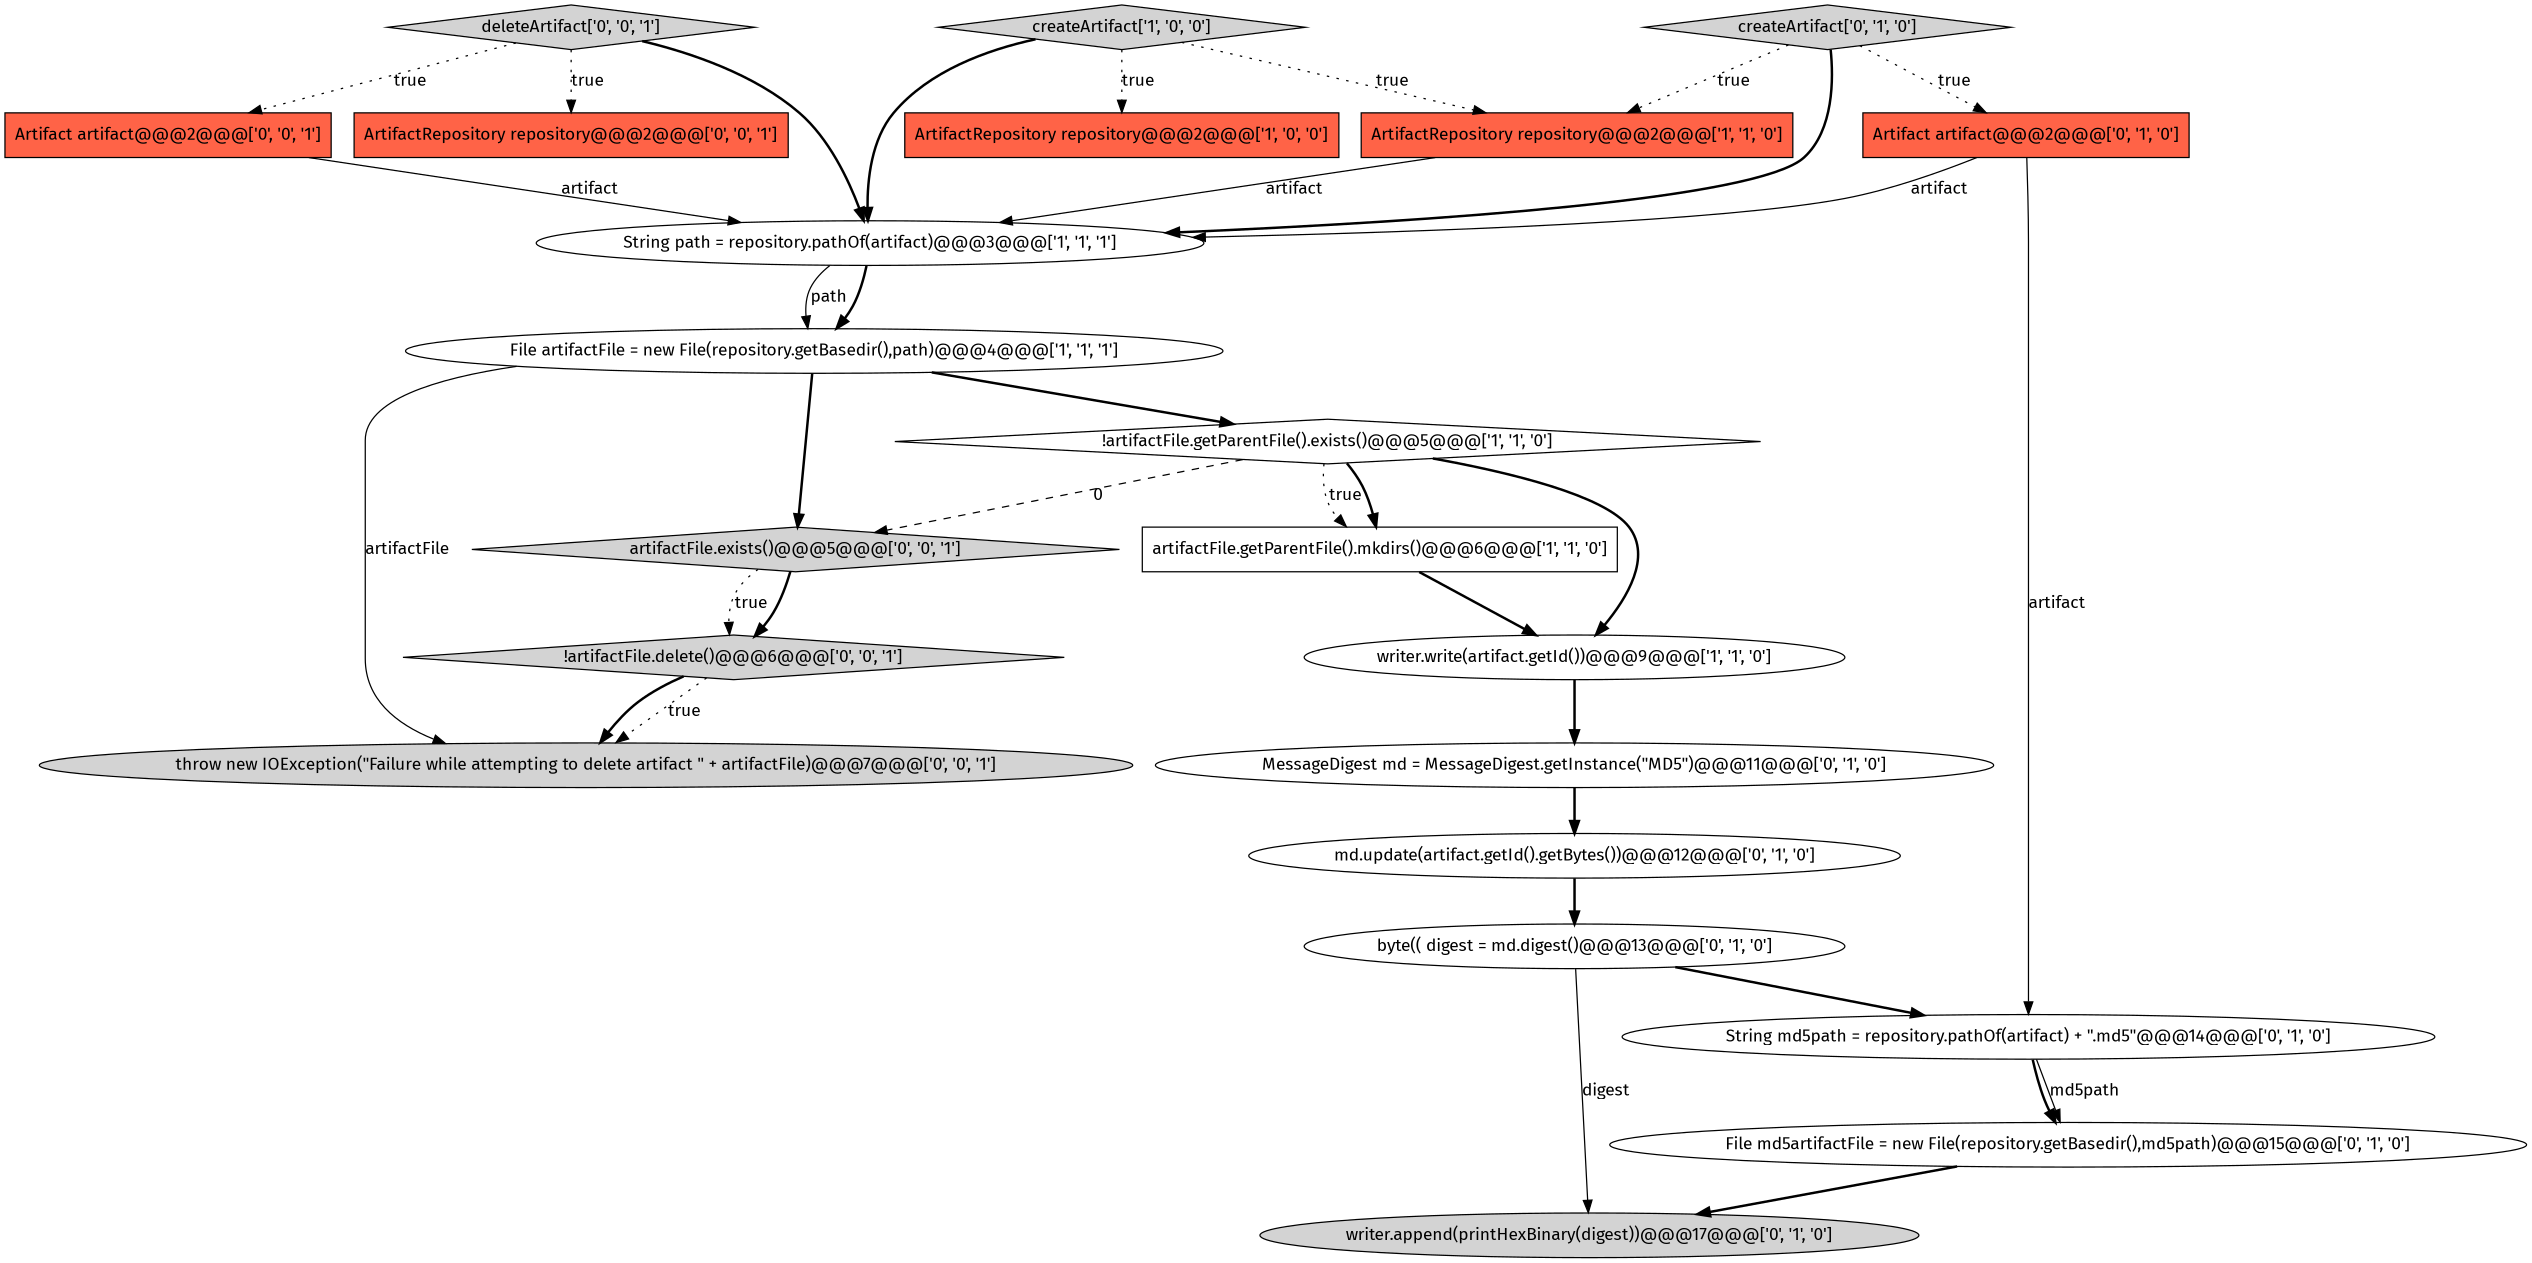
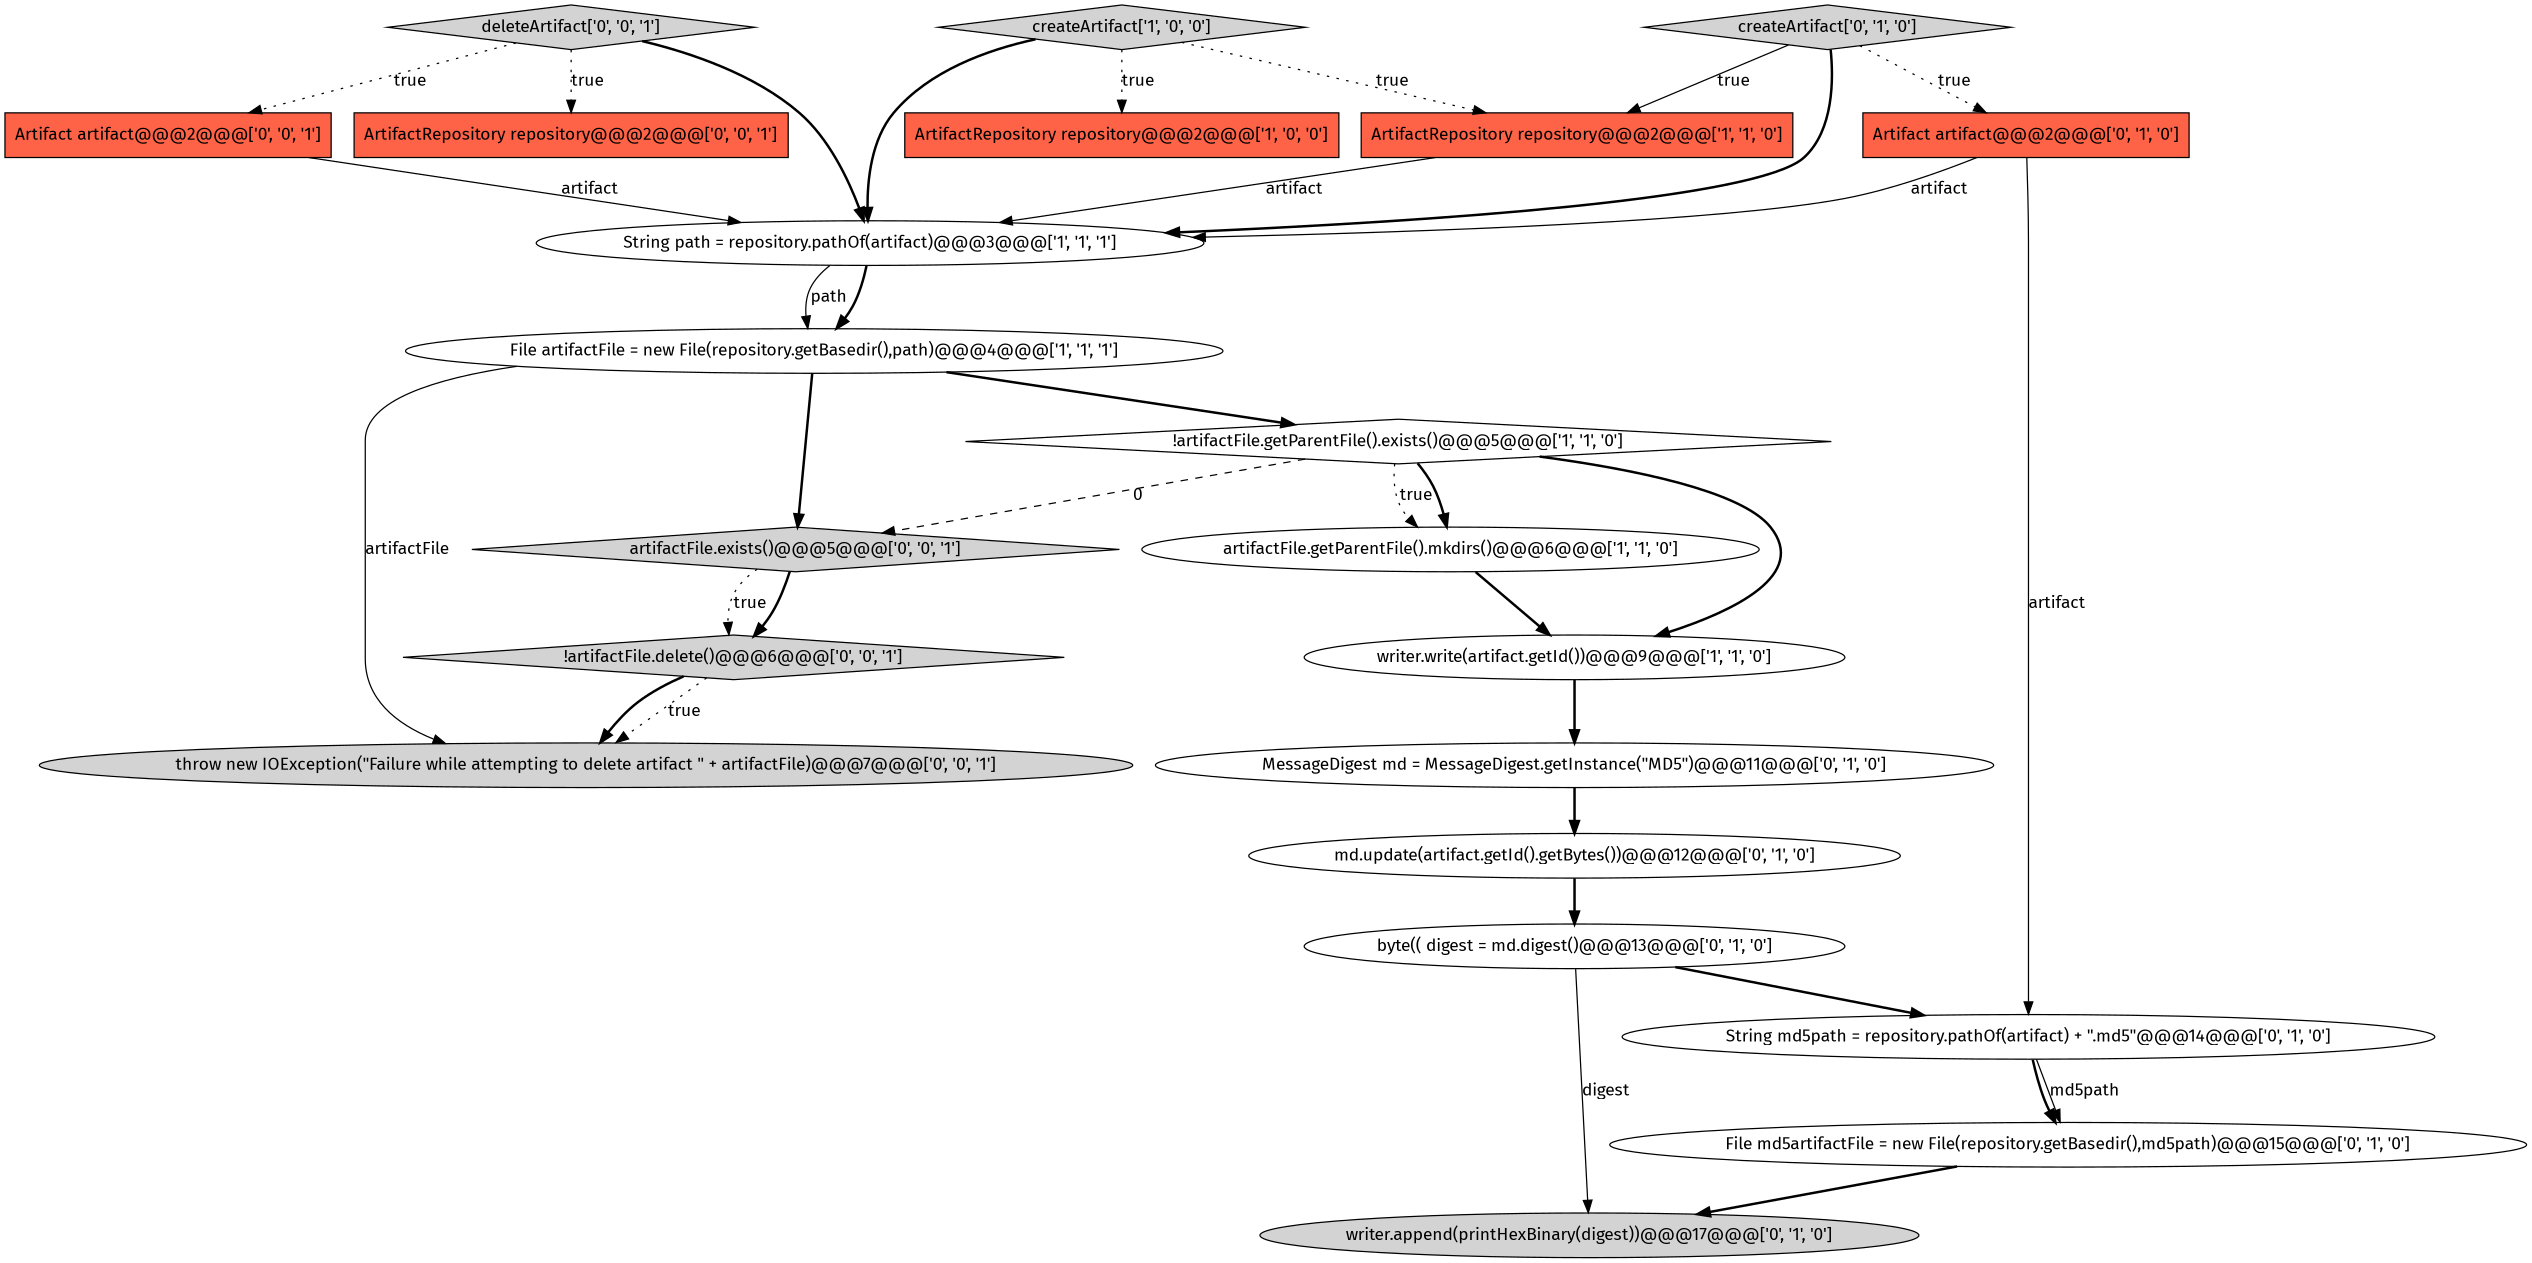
(1714, 76) -> (1714, 76)
(1380, 549) -> (1451, 549)
